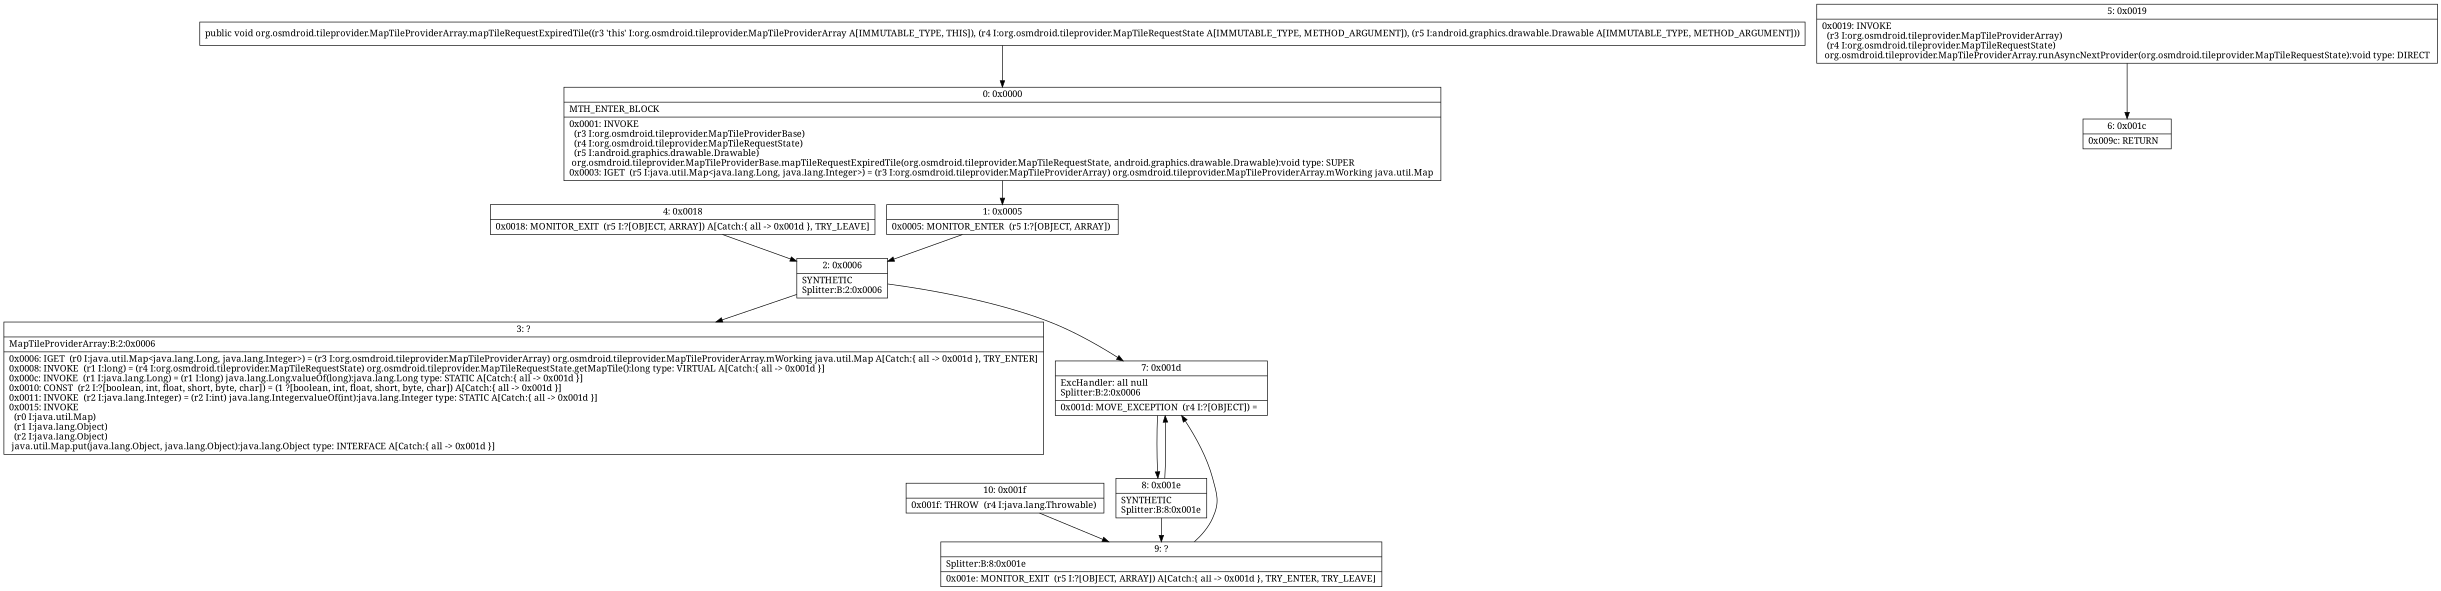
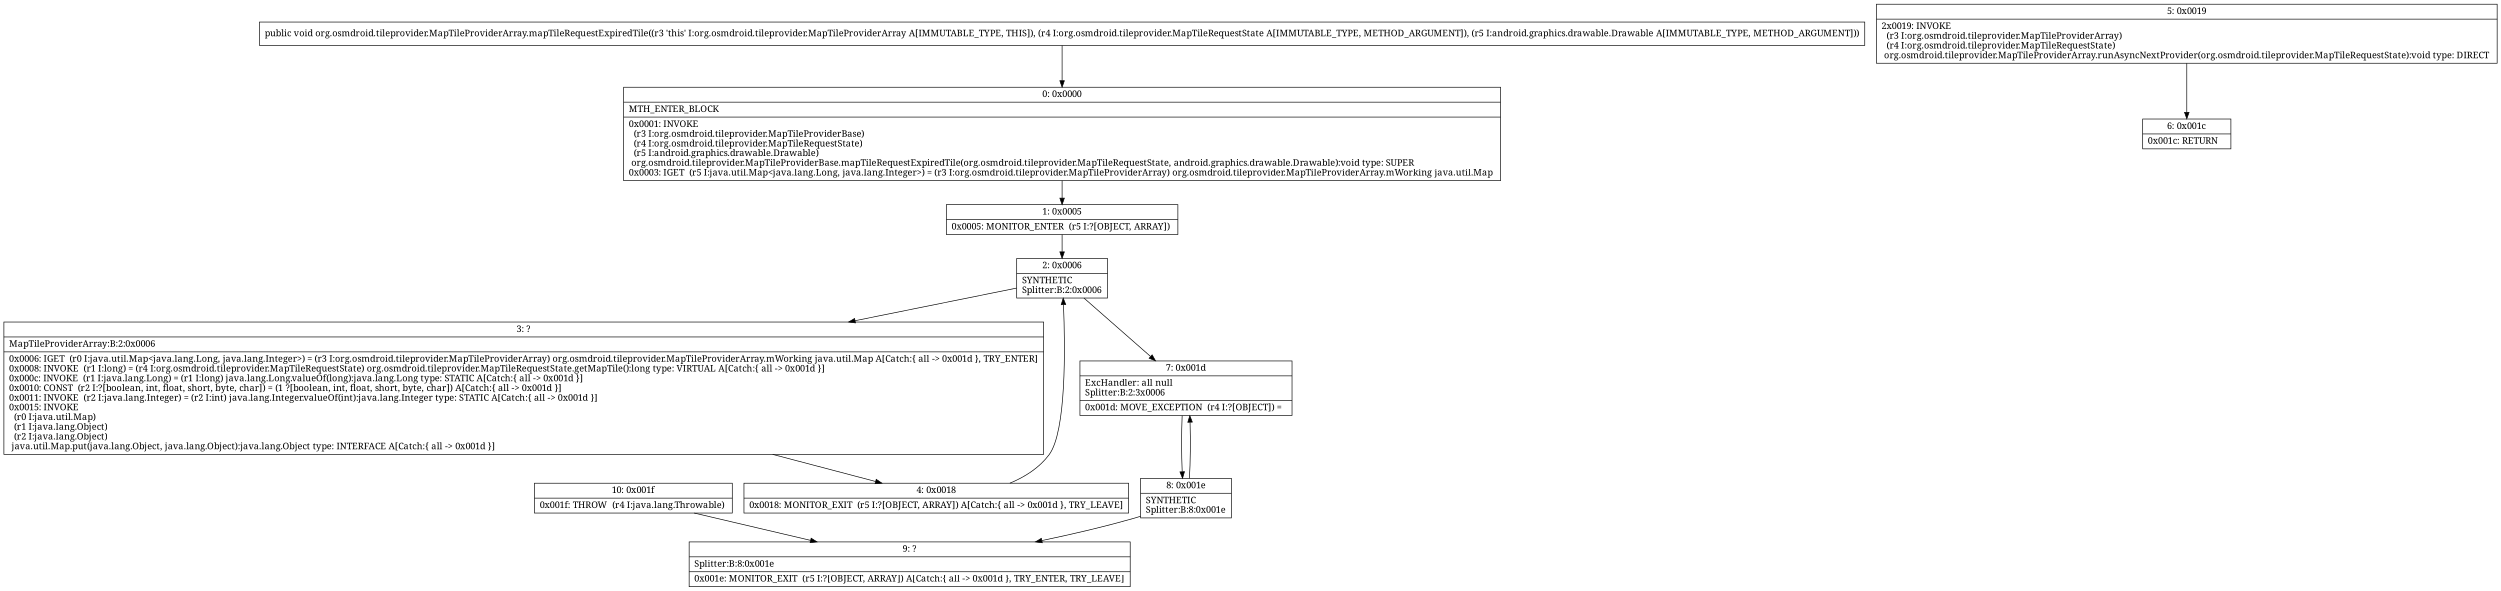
(1859, 26) -> (1919, 26)
(2127, 141) -> (2187, 141)
(1101, 393) -> (1125, 393)
none -> (824, 468)
(1214, 482) -> none
